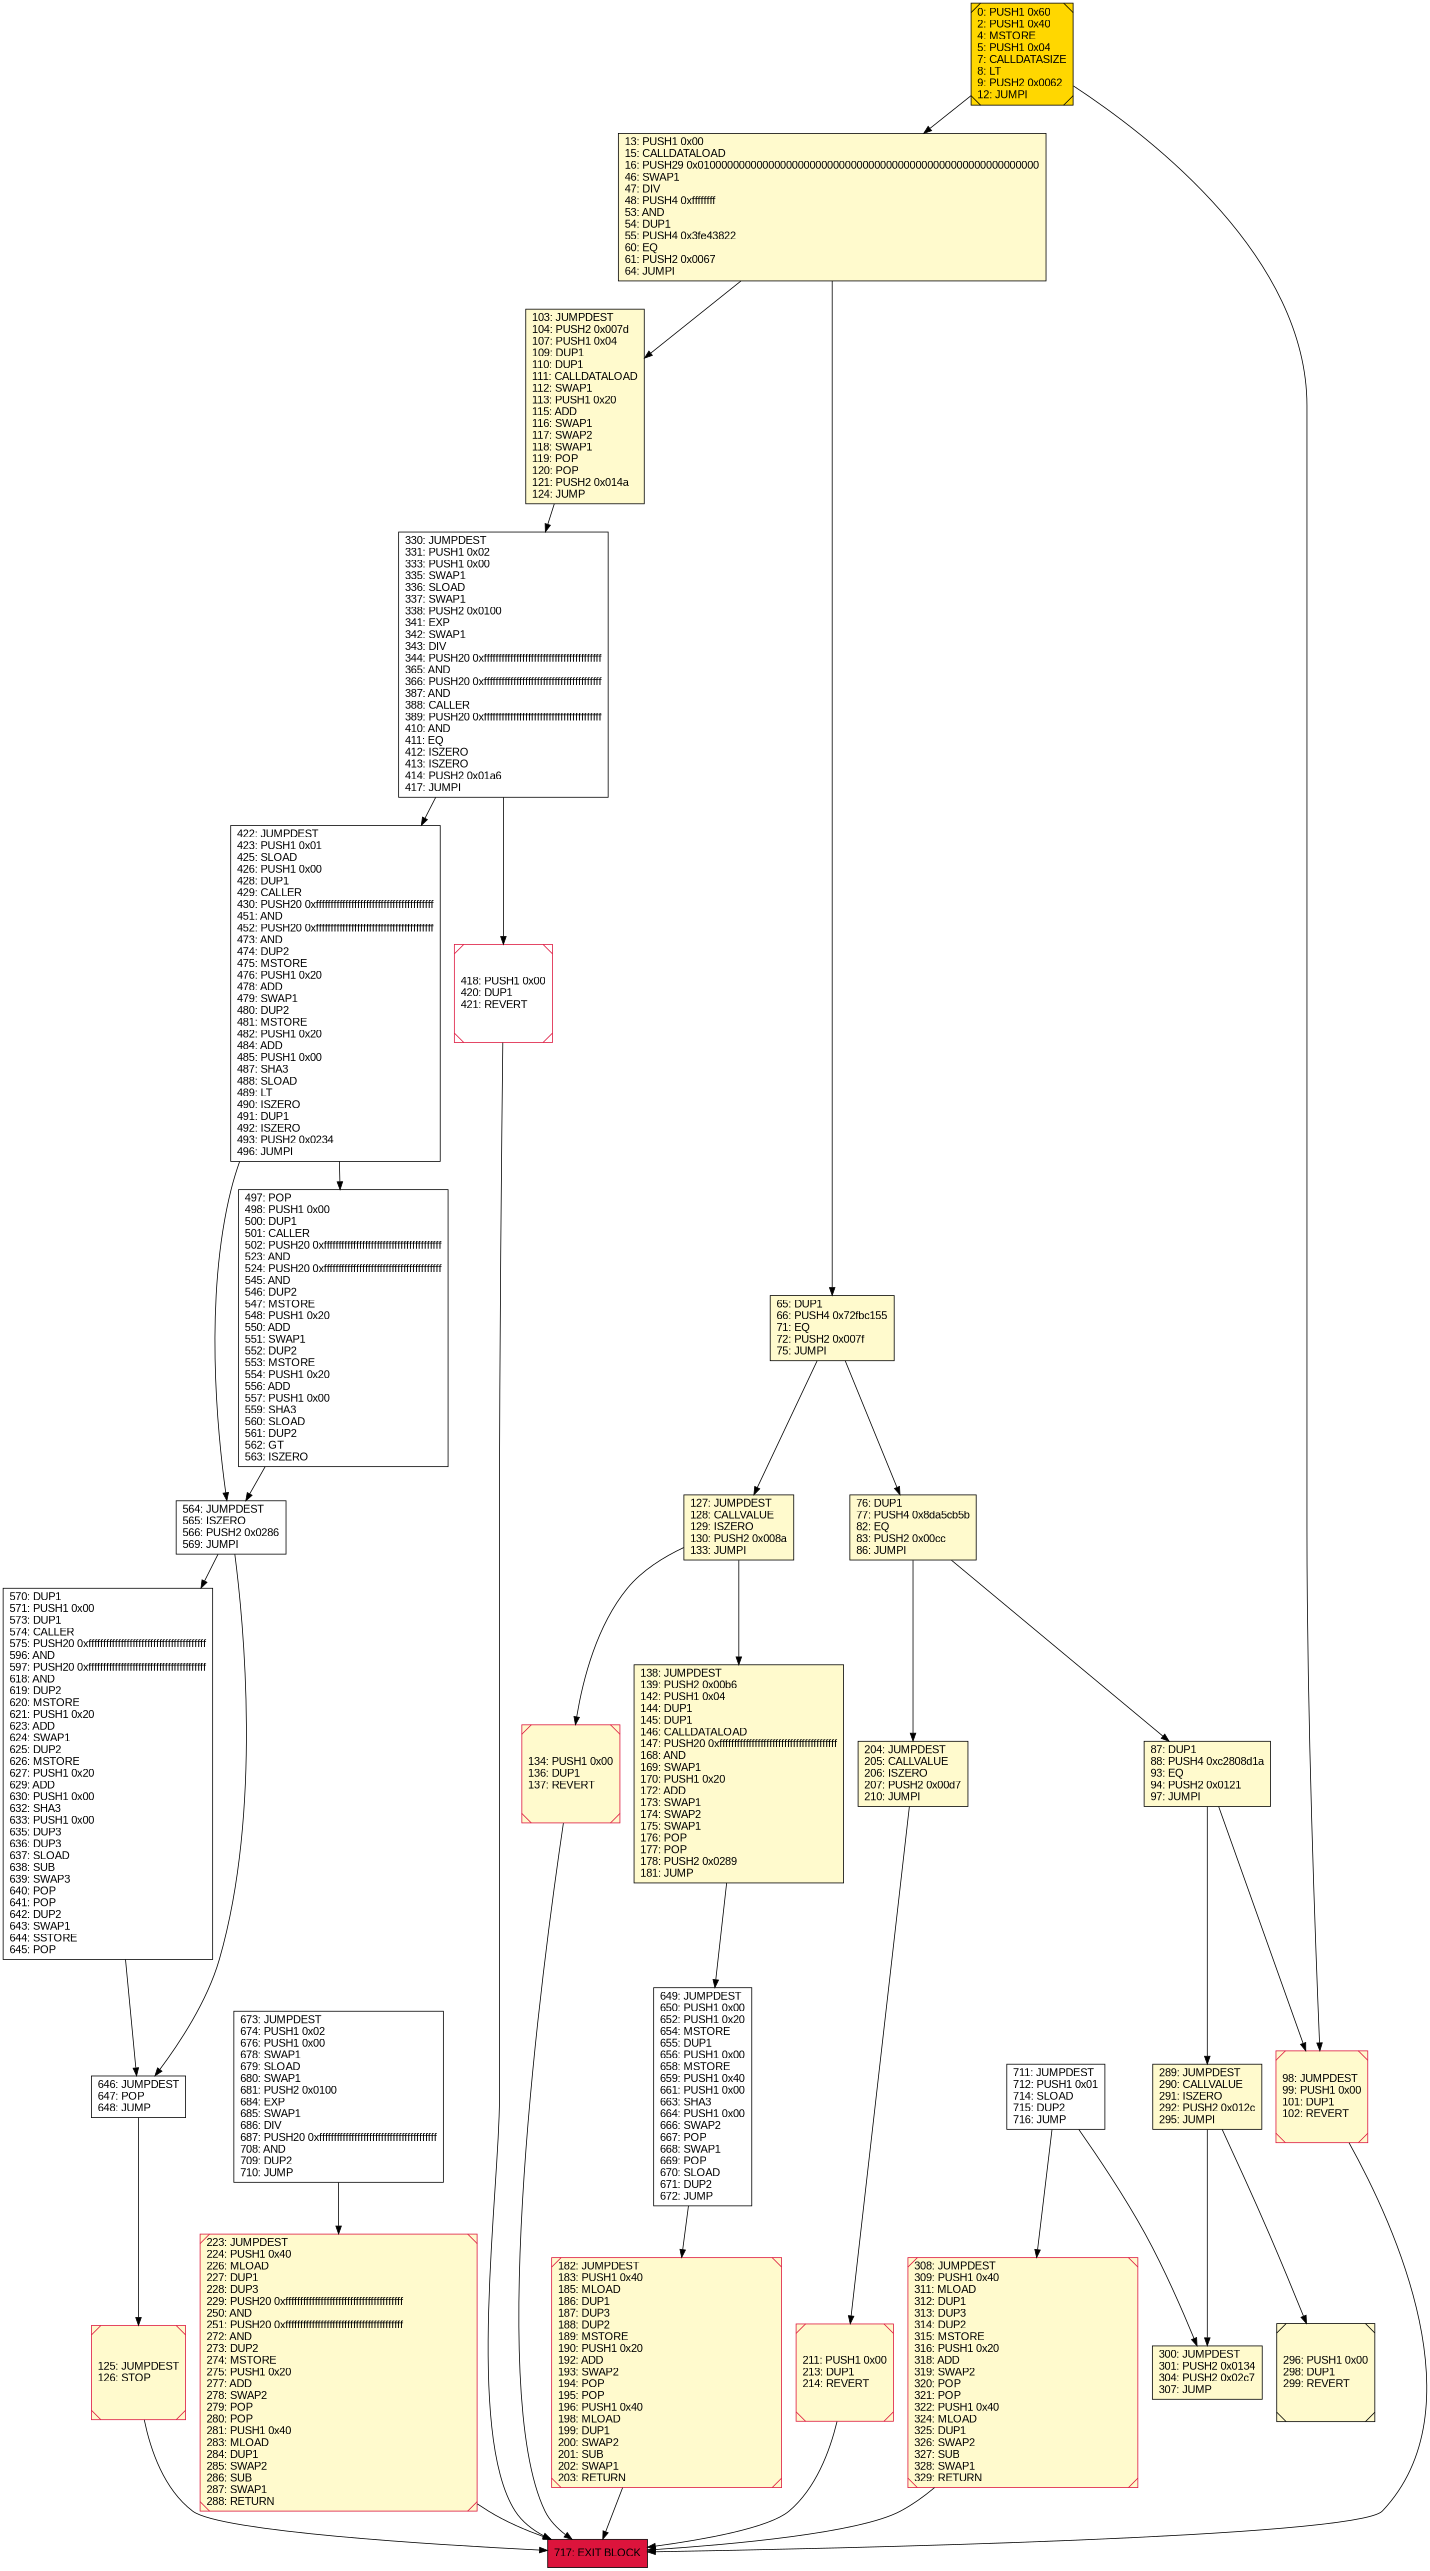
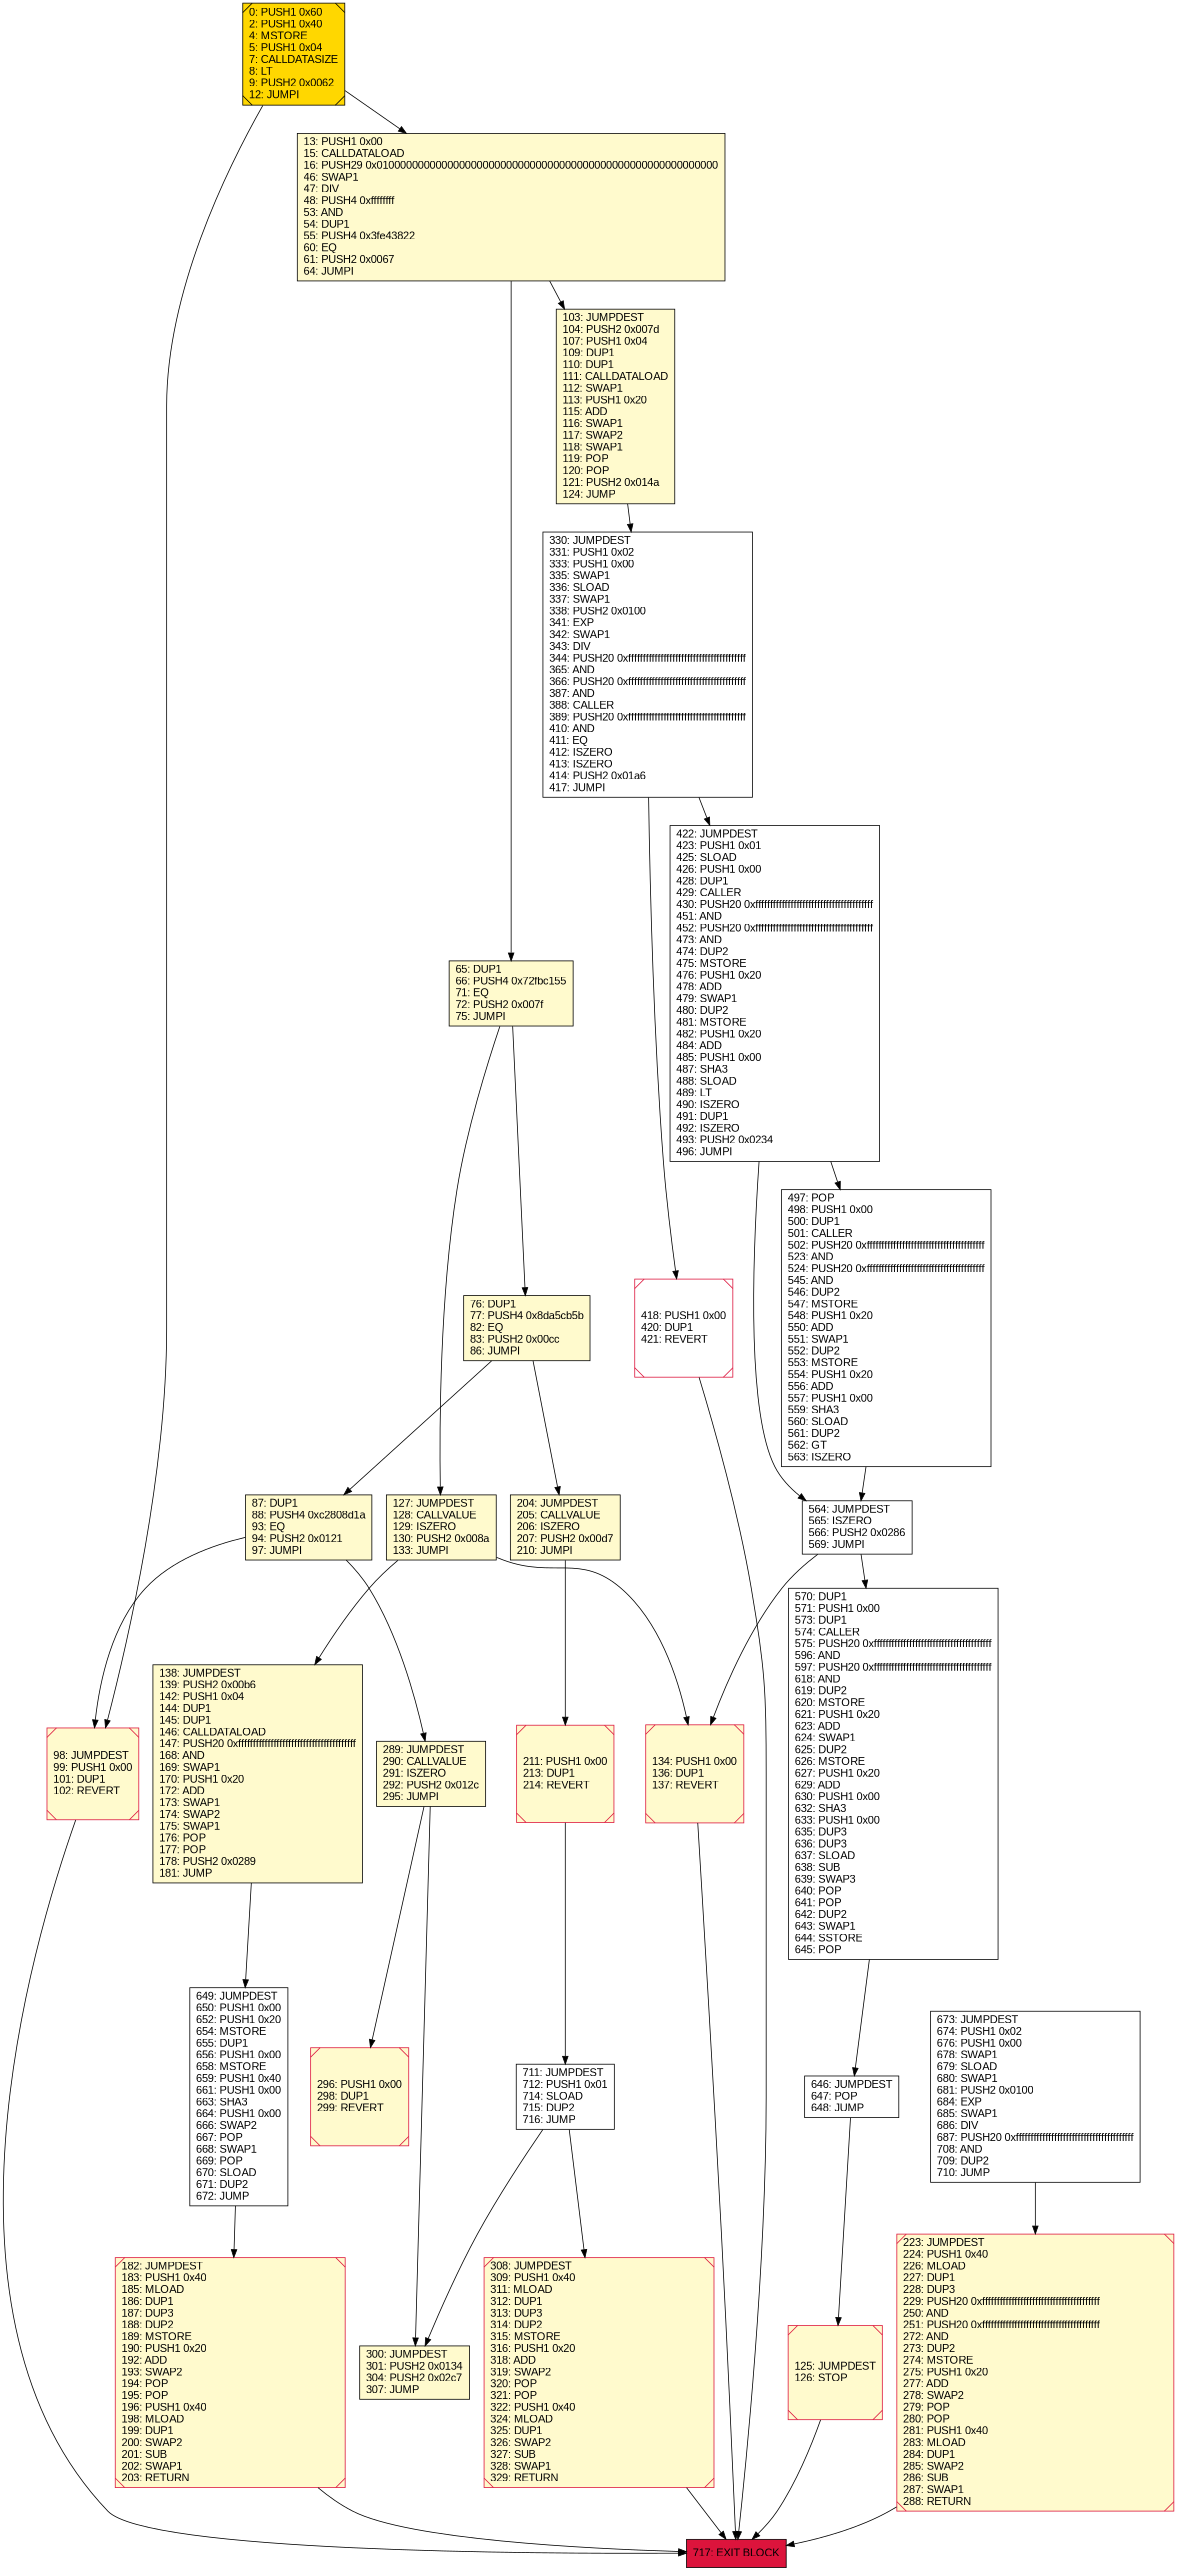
(243, 1820) -> (752, 1633)
(1326, 2373) -> (360, 2097)
(773, 2520) -> (565, 1939)
